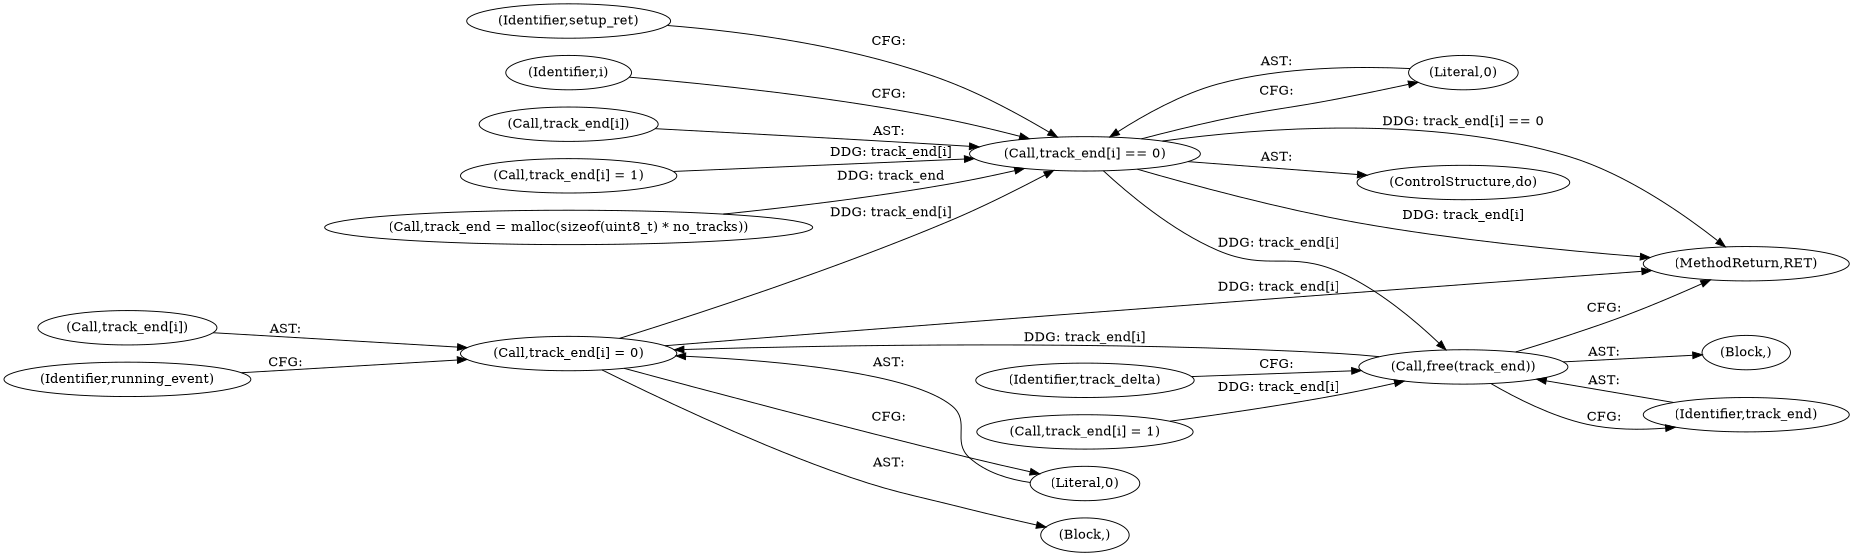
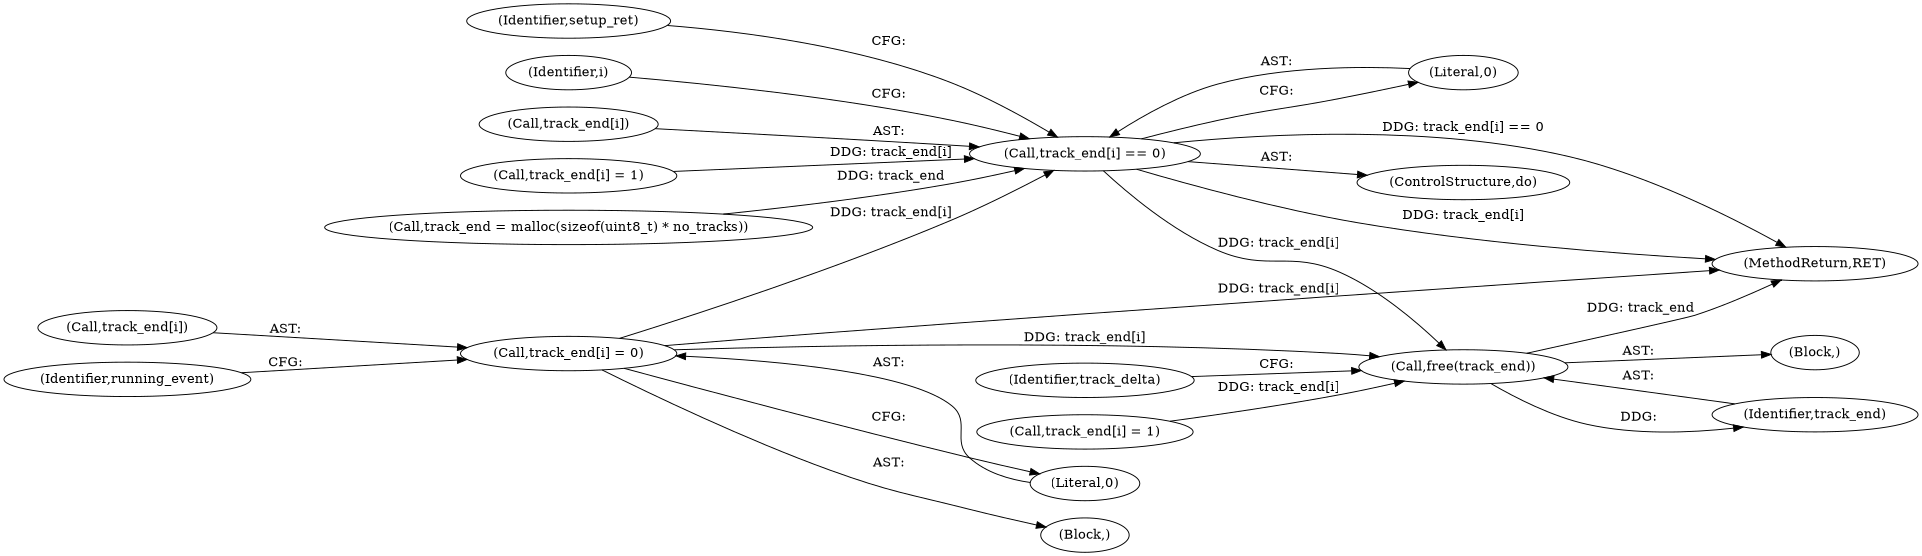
(1606, 308) -> (1641, 308)
(1032, 345) -> (1022, 345)
(1606, 417) -> (1641, 417)
